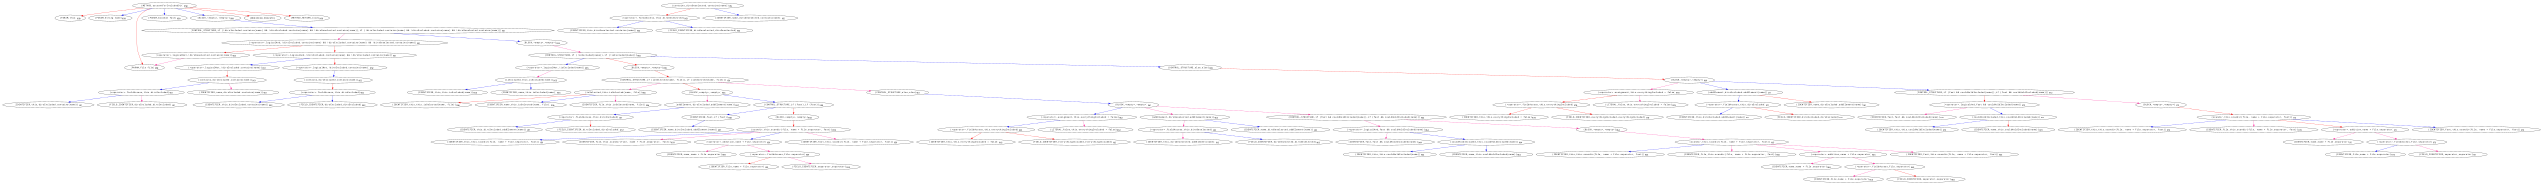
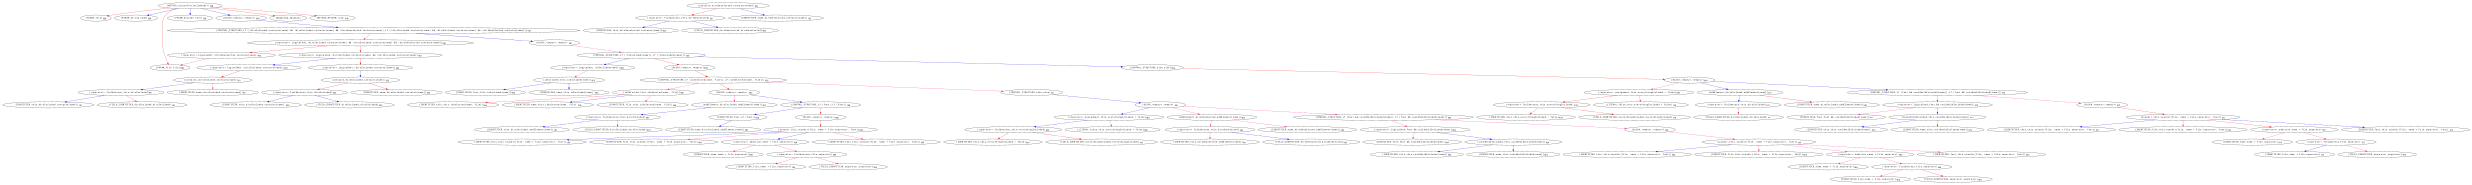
none -> (396, 92)
(1714, 117) -> none
(1232, 123) -> (1259, 123)
